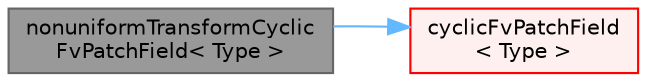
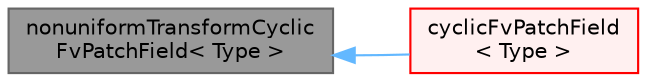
(361, 26) -> (382, 55)
